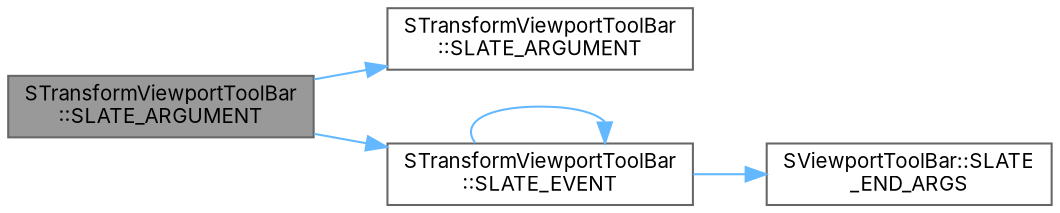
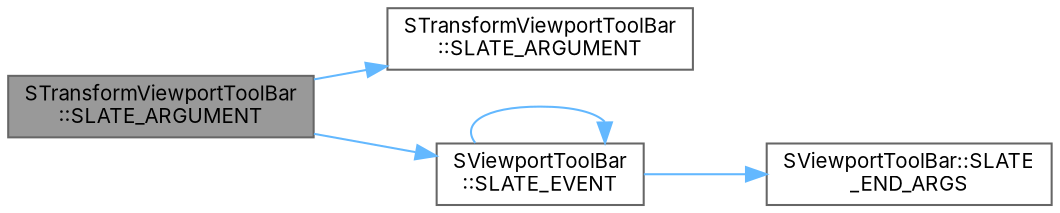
(540, 174) -> (540, 174)
